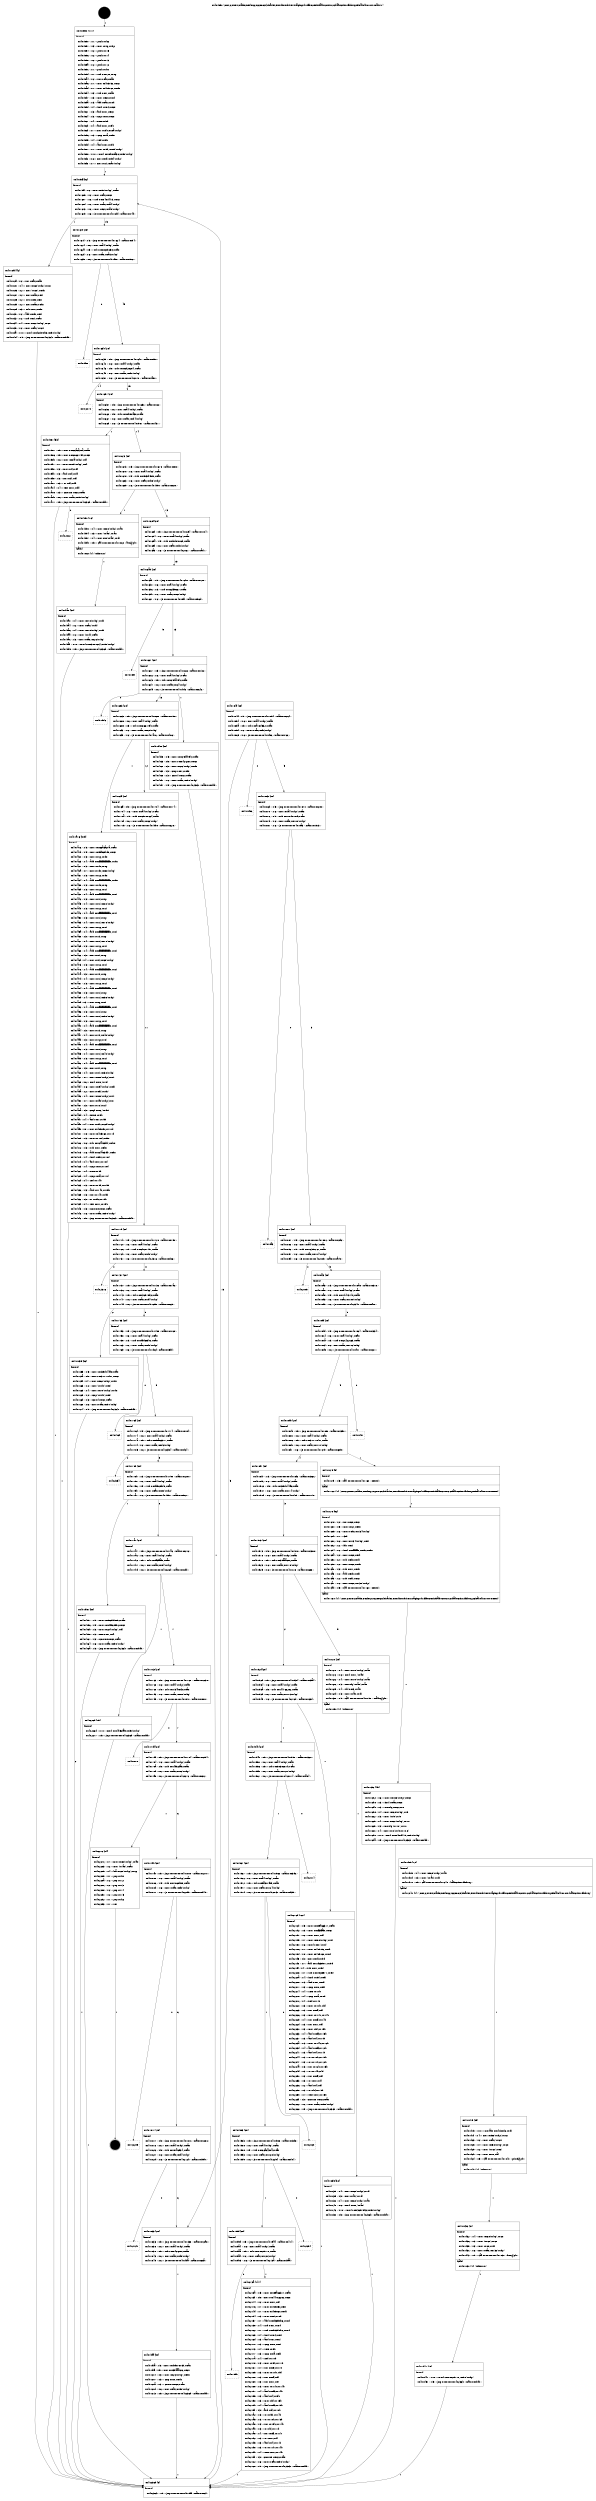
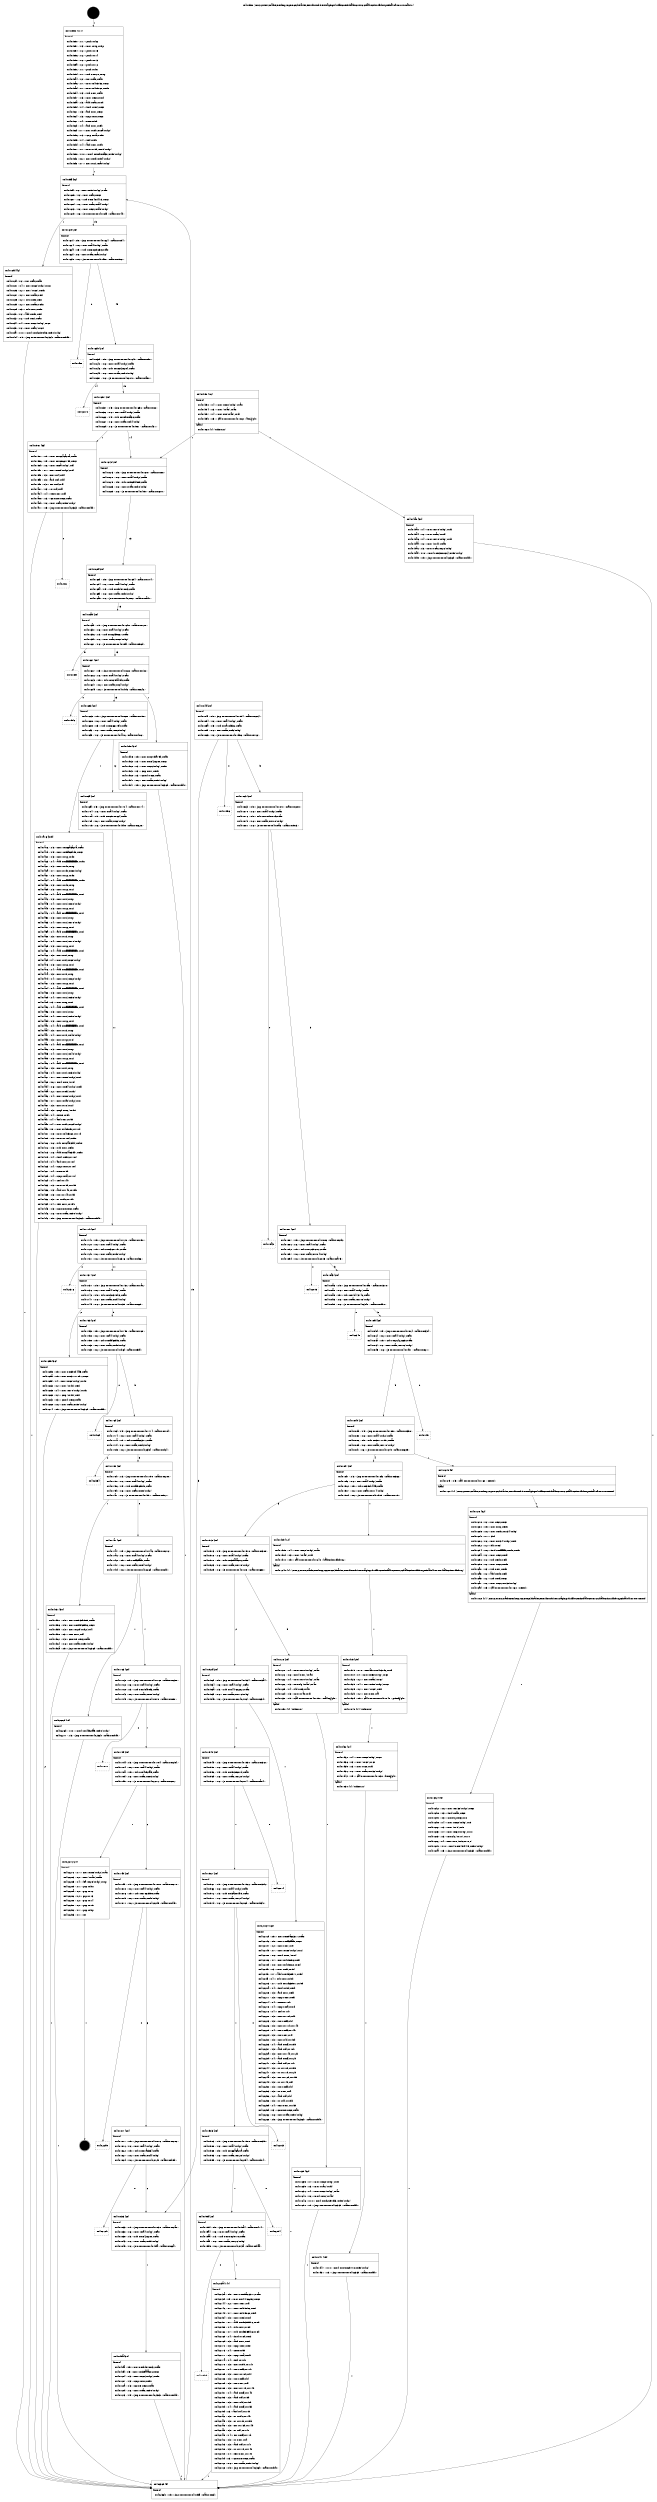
(128, 501) -> (178, 446)
none -> (354, 1335)
none -> (369, 1517)
